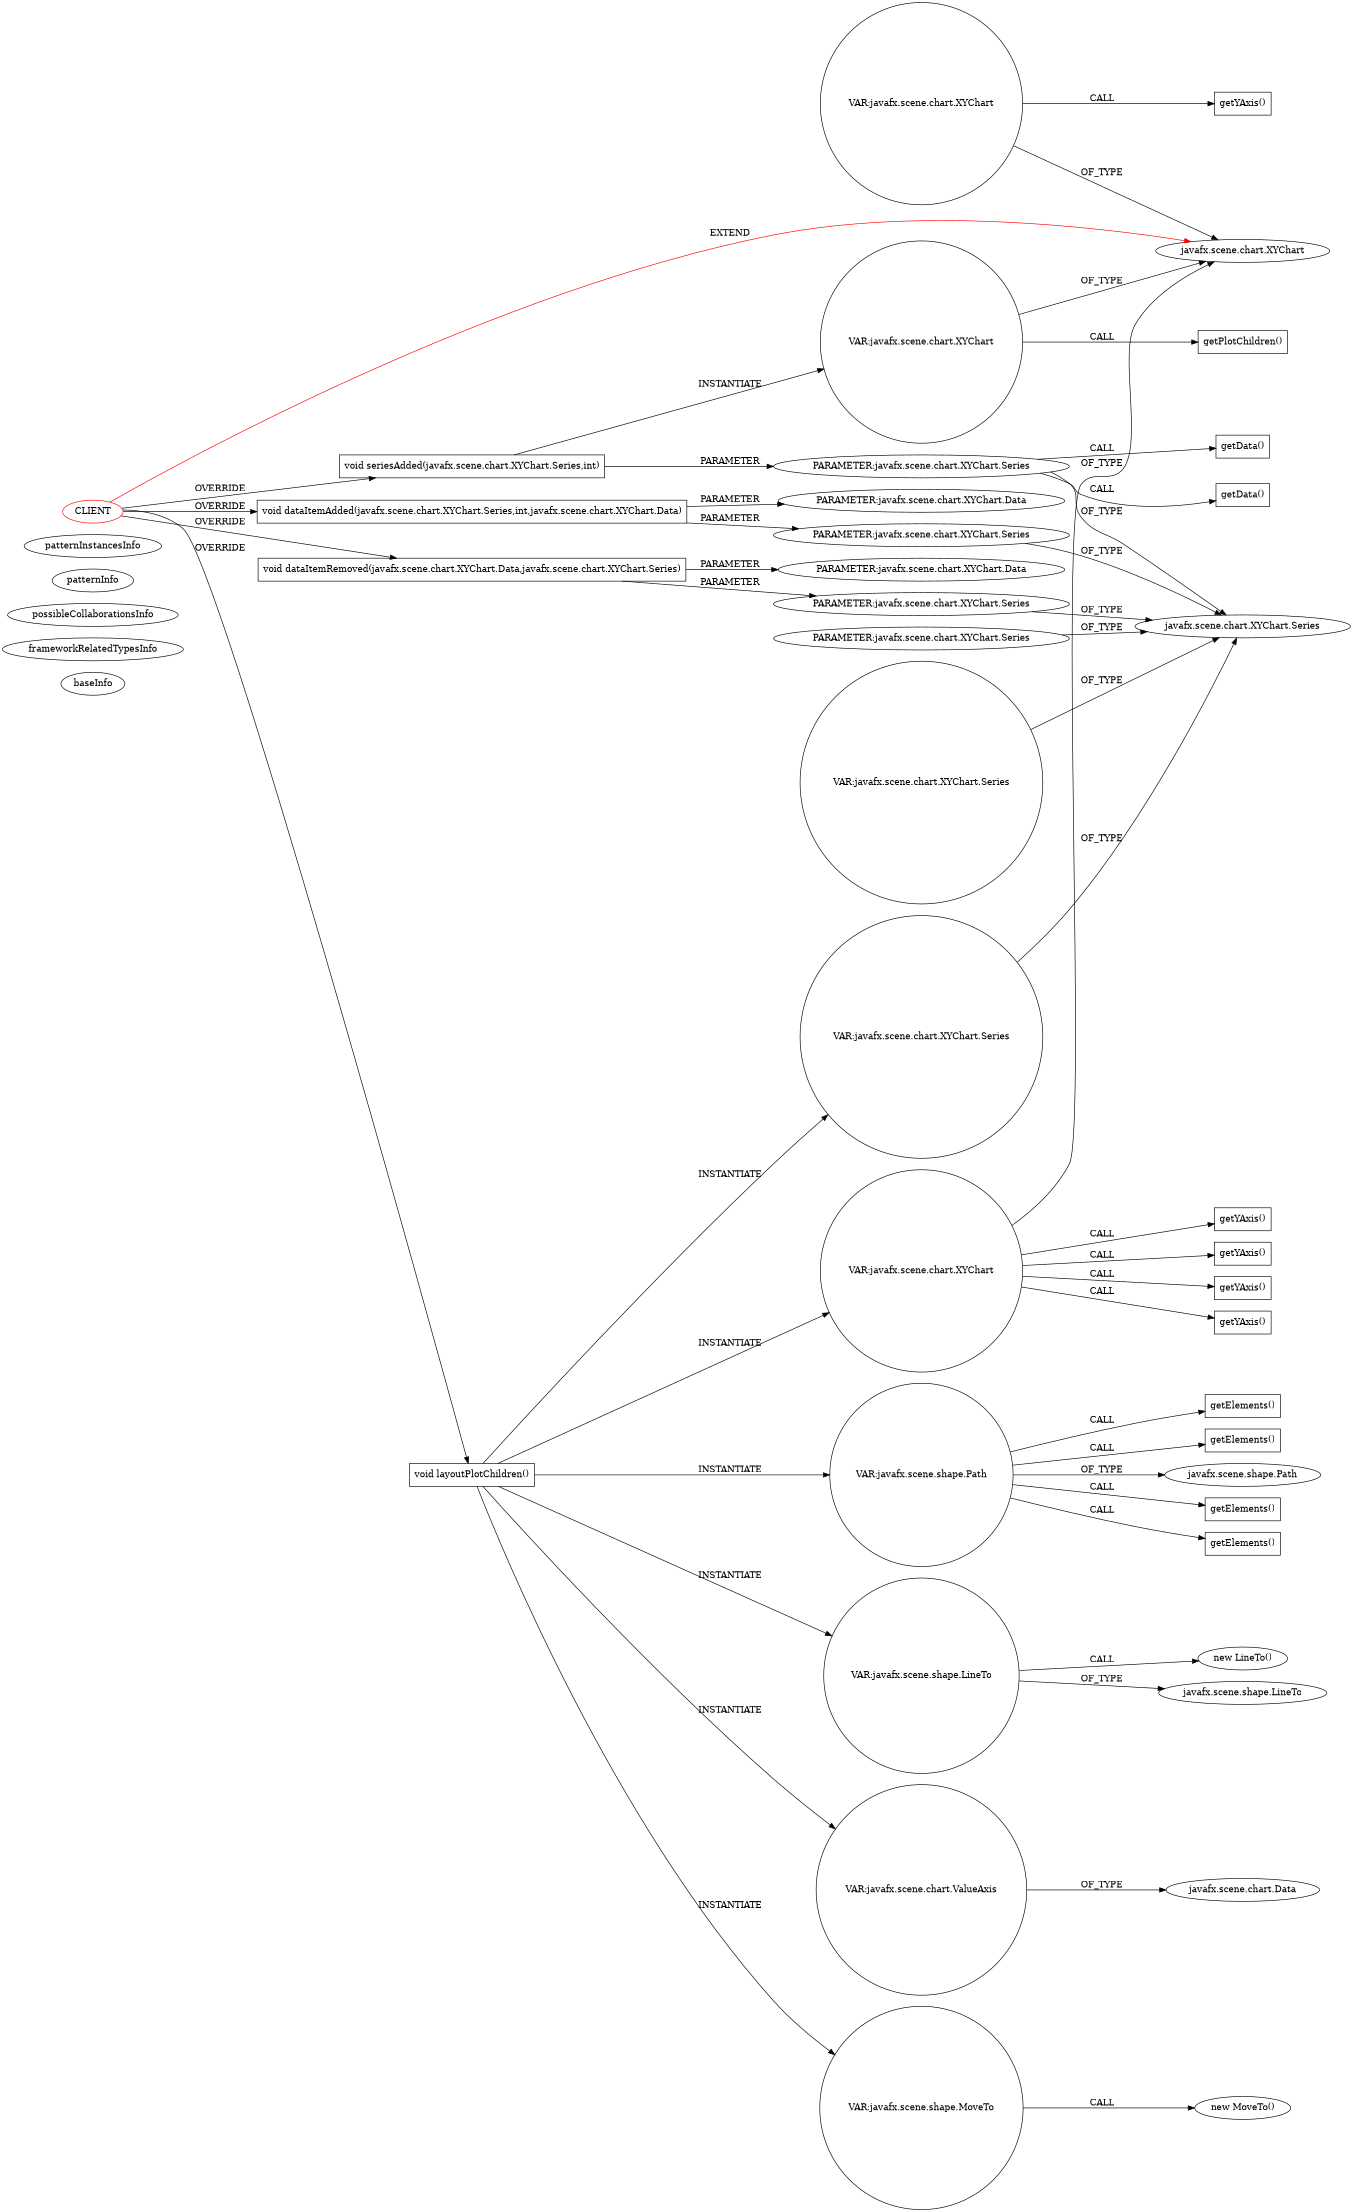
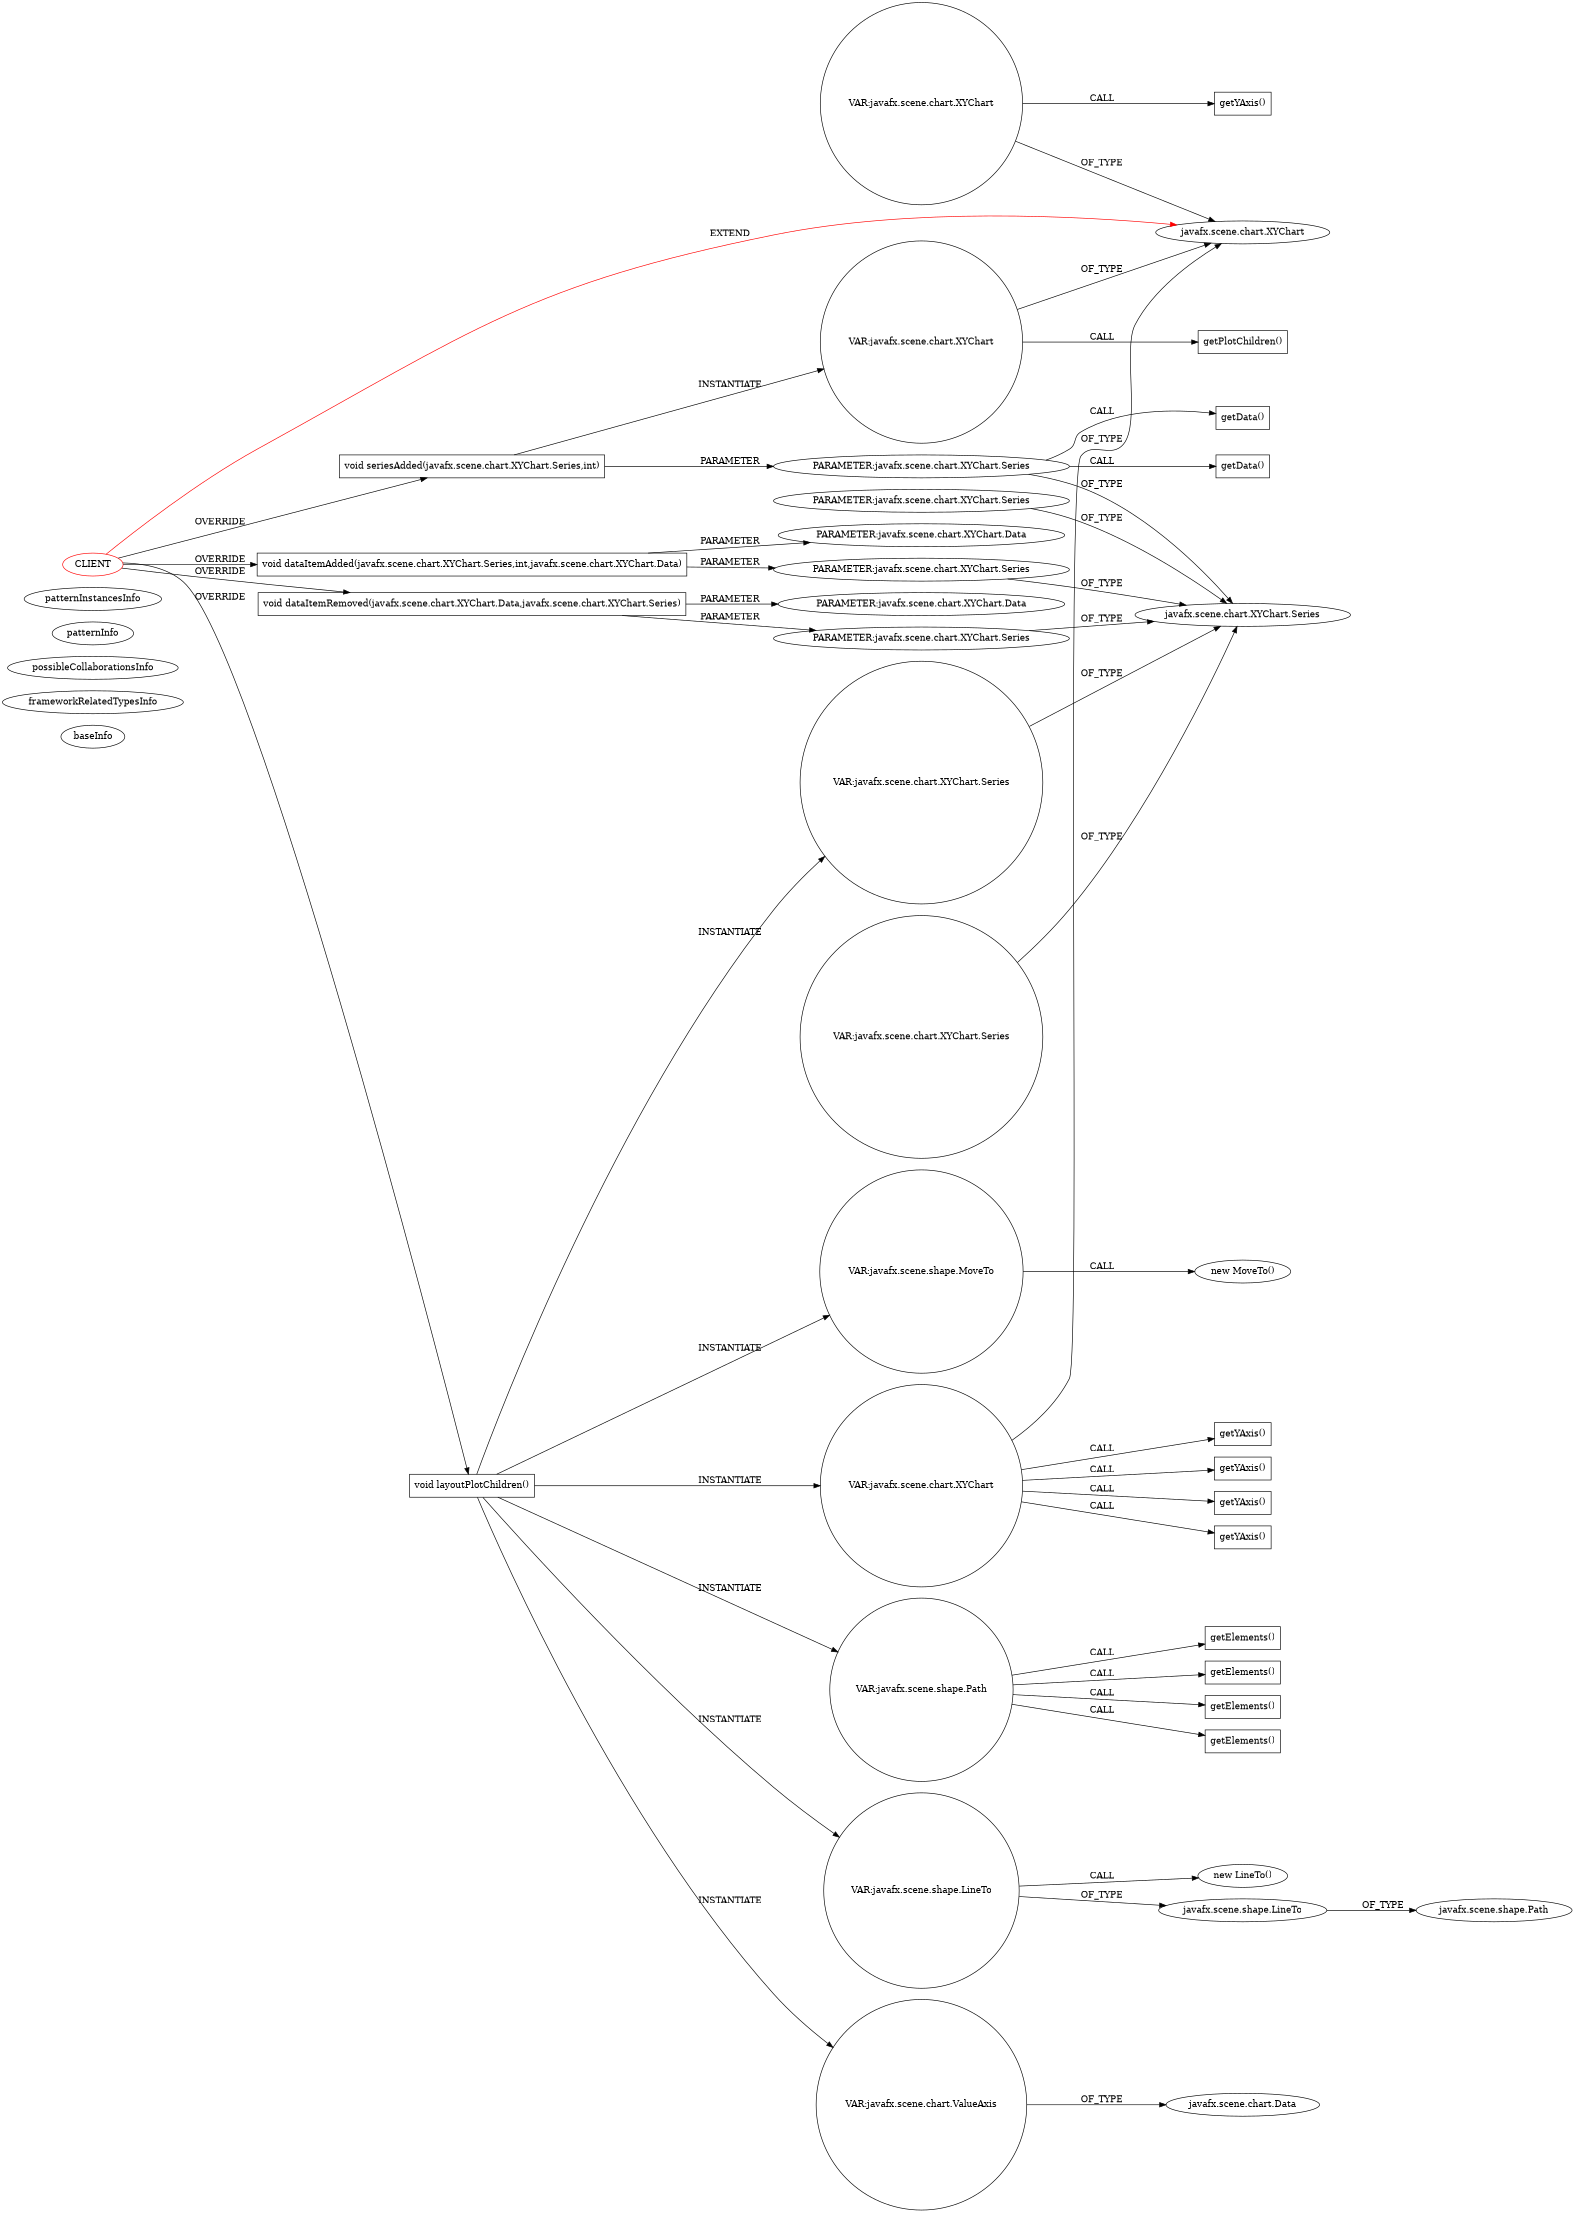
(1086, 1475) -> (1368, 1910)
